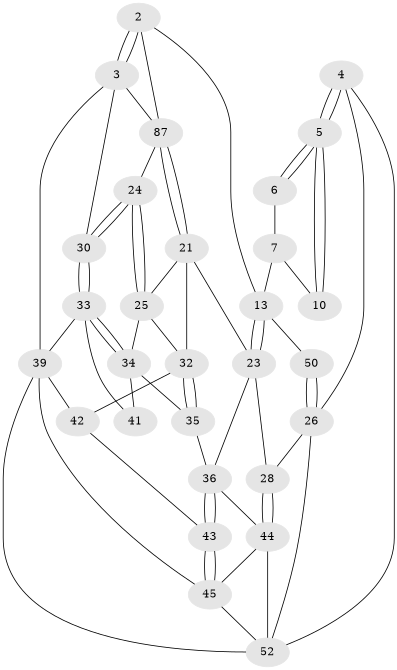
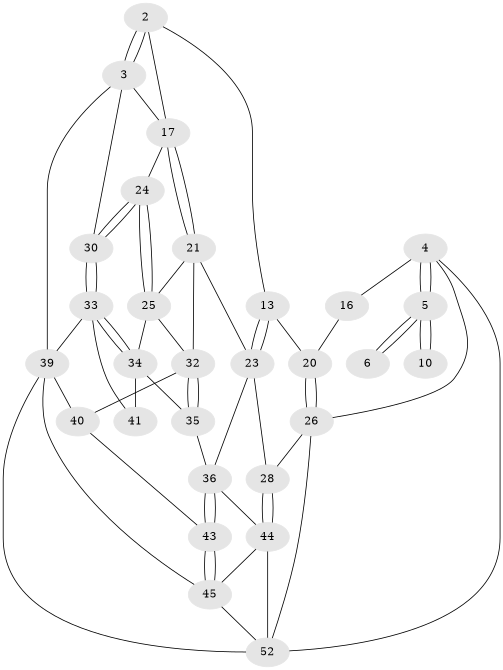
(161, 133) -> (168, 133)
(275, 248) -> none
none -> (347, 306)
(312, 364) -> (310, 364)
(78, 422) -> (78, 422)
